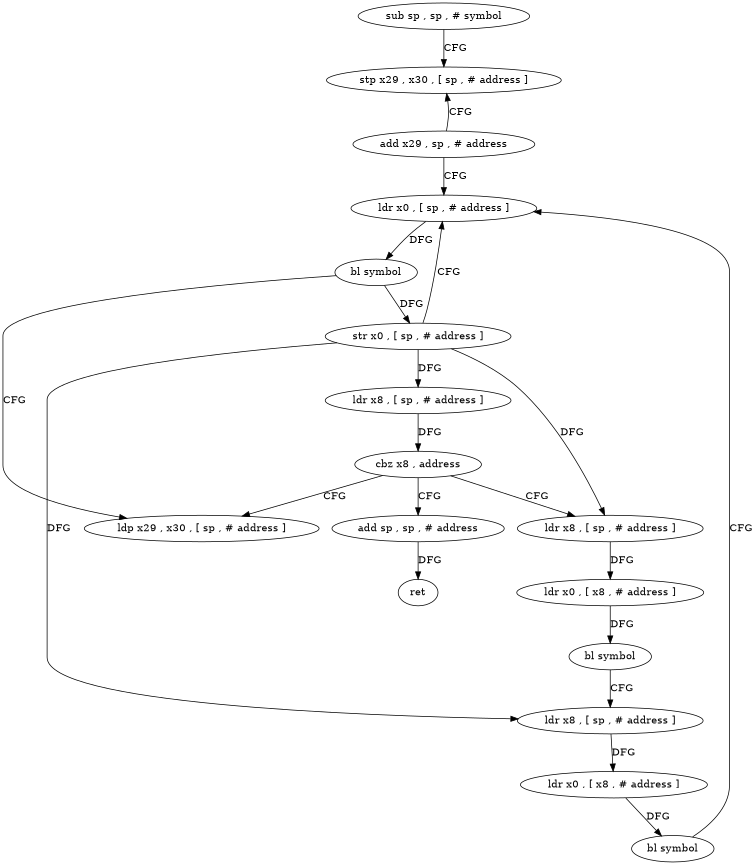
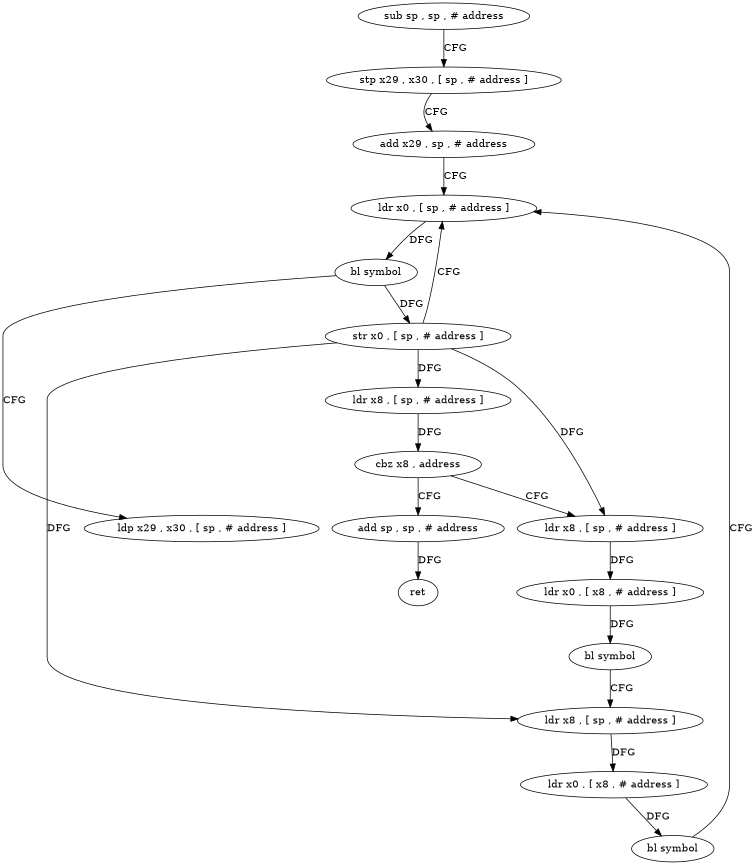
(444, 16) -> (444, 16)
(448, 116) -> (424, 109)
(316, 495) -> none
